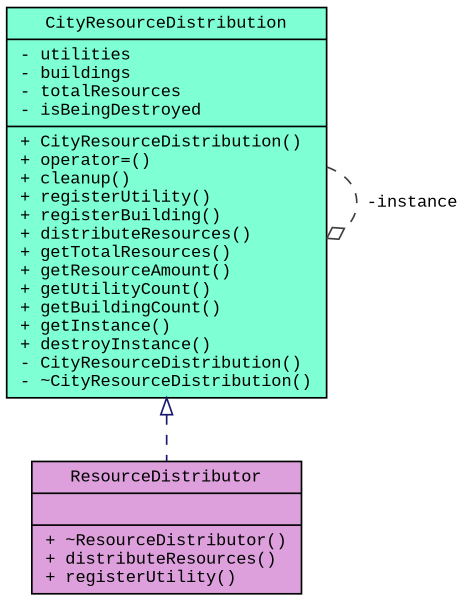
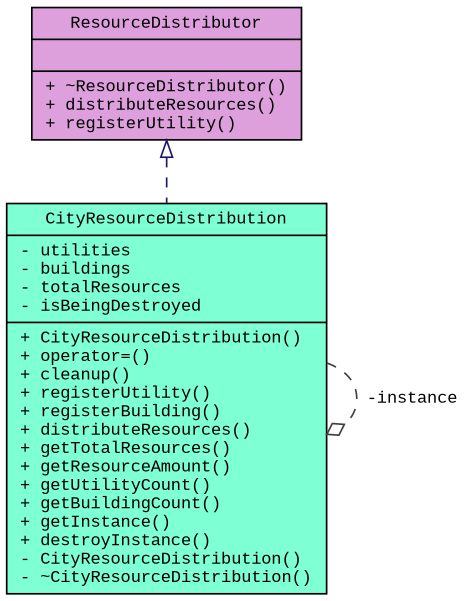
(167, 438) -> (167, 180)
